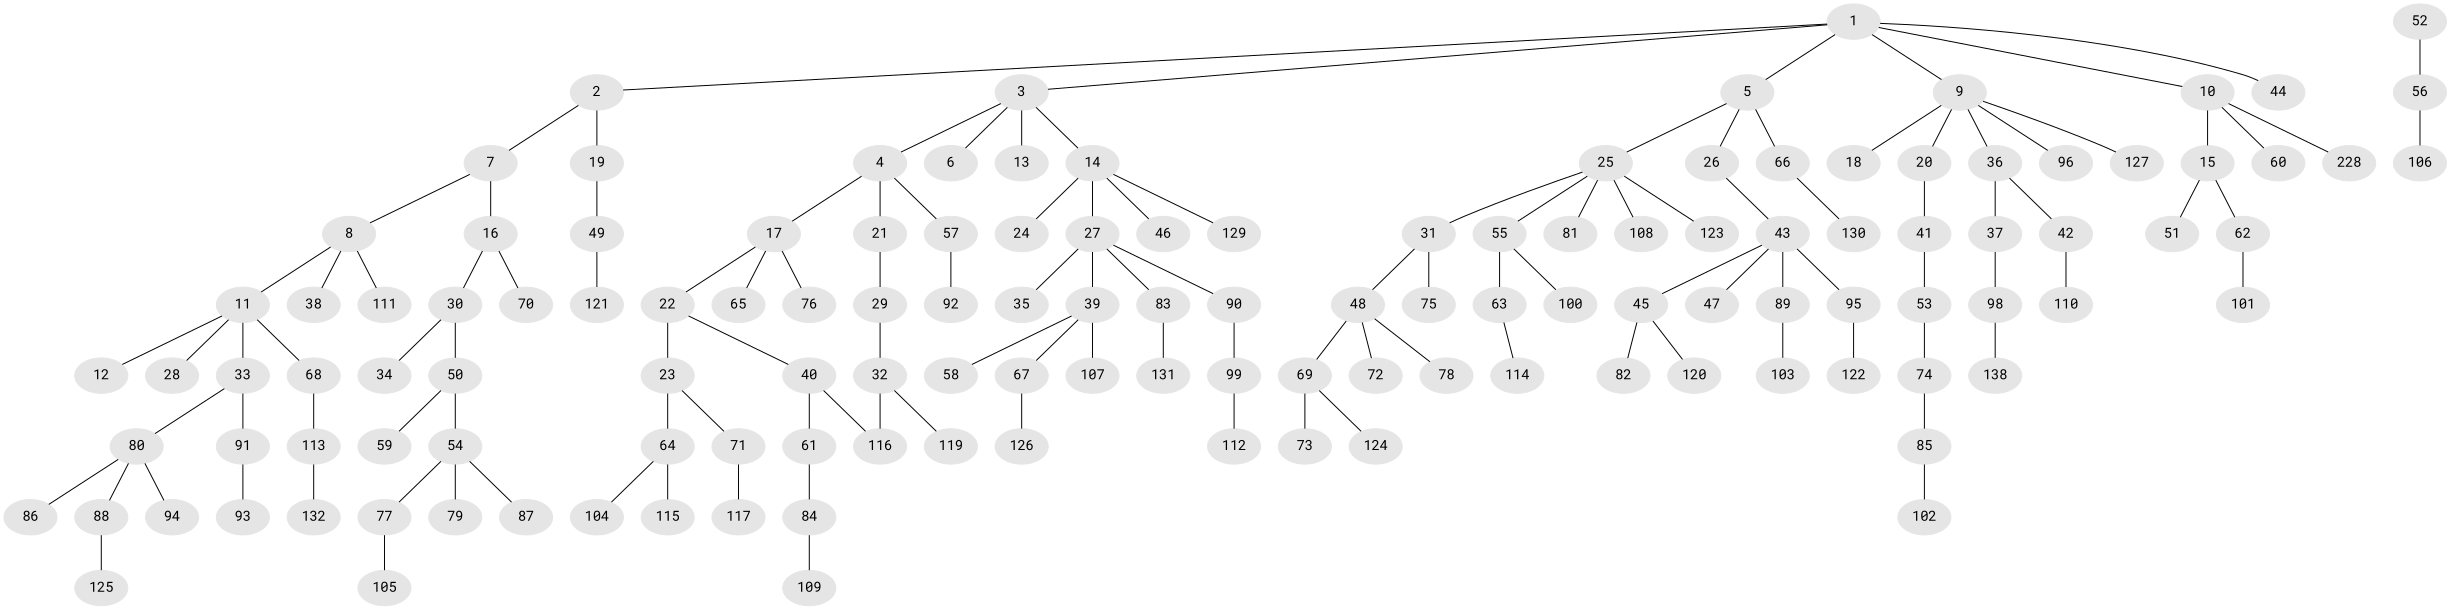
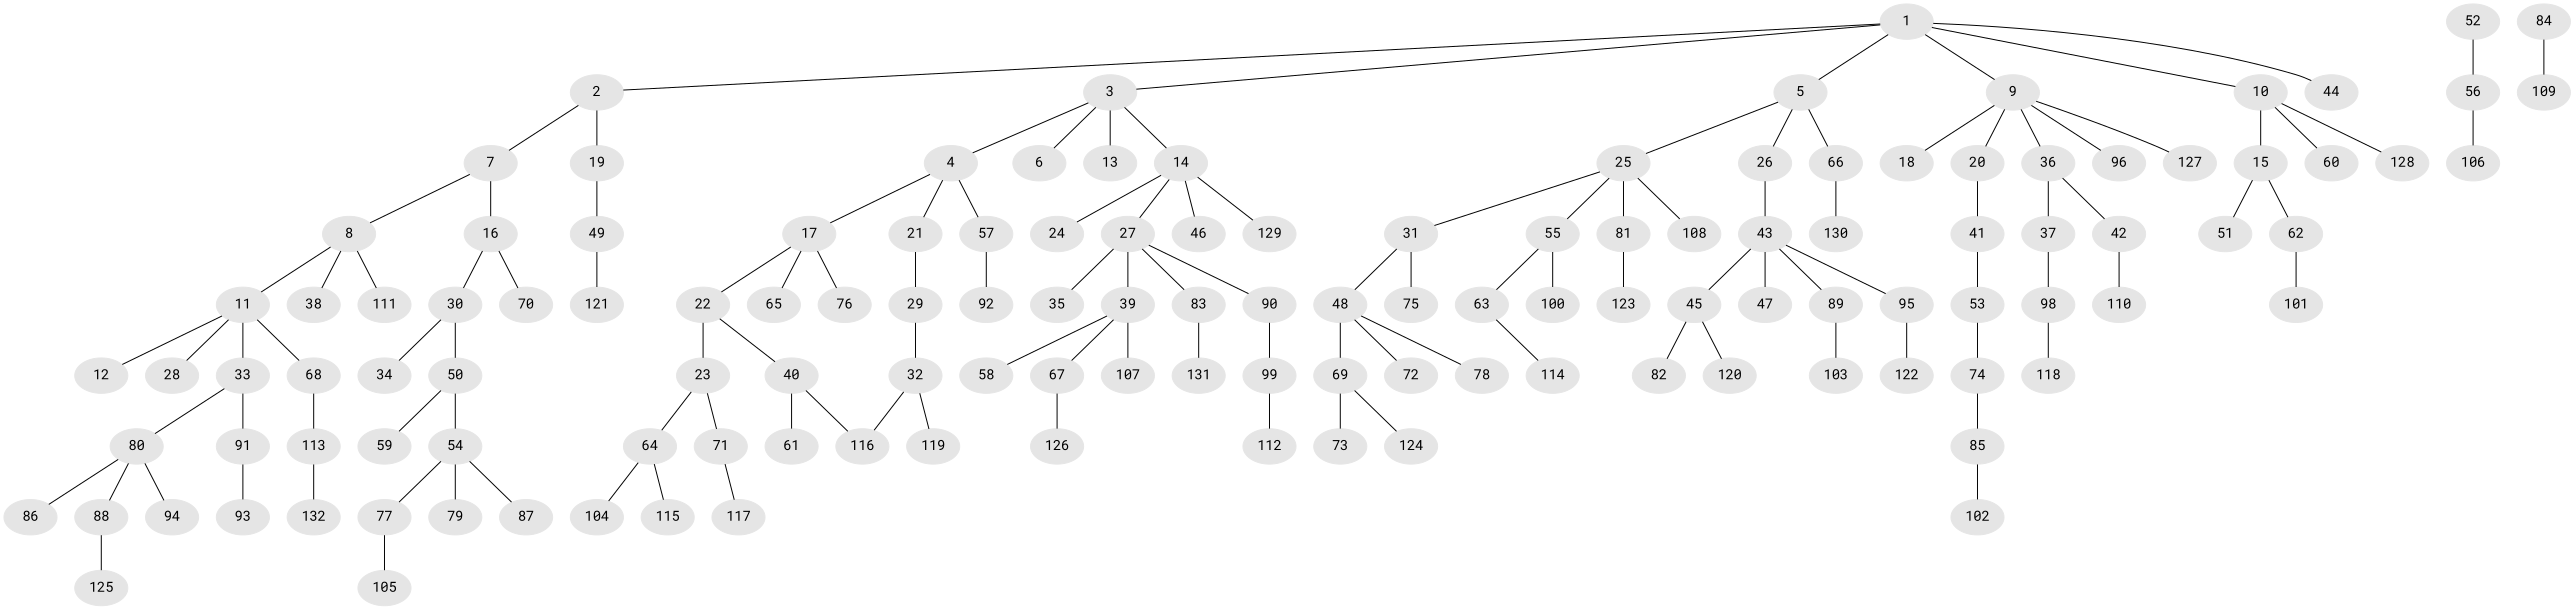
(2349, 163) -> (2402, 163)
(1659, 199) -> (1623, 270)
(1995, 376) -> (2048, 376)
(809, 482) -> none
